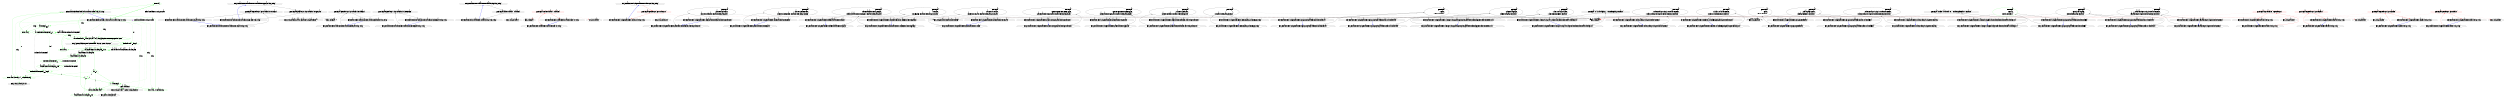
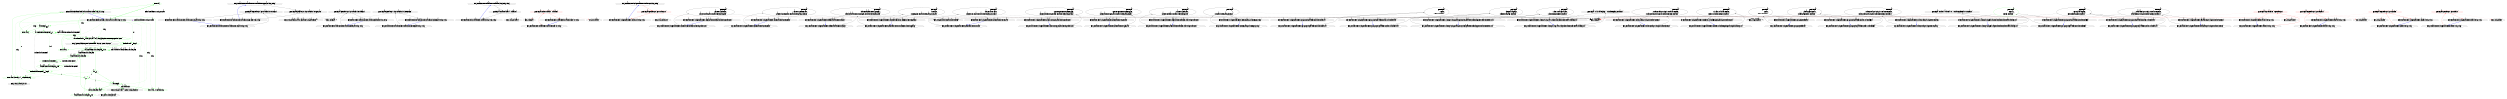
(1755, 20) -> (1755, 20)
